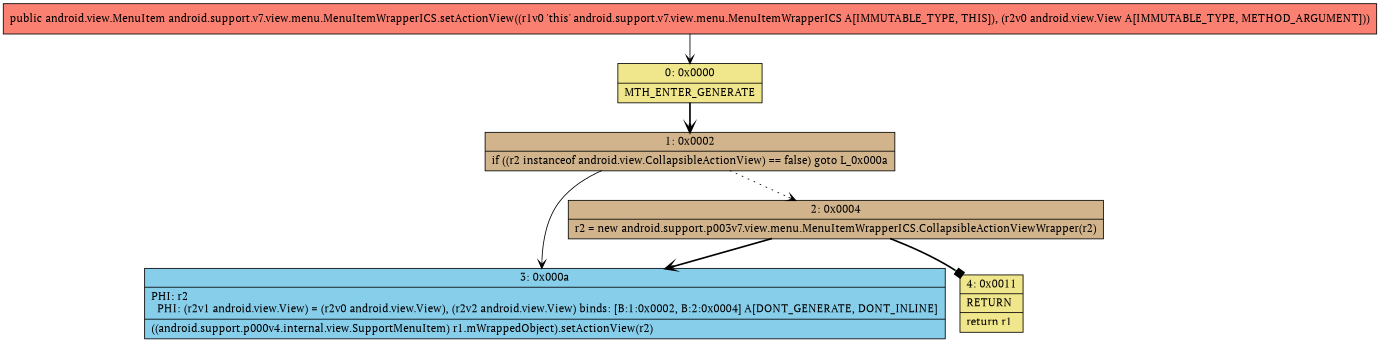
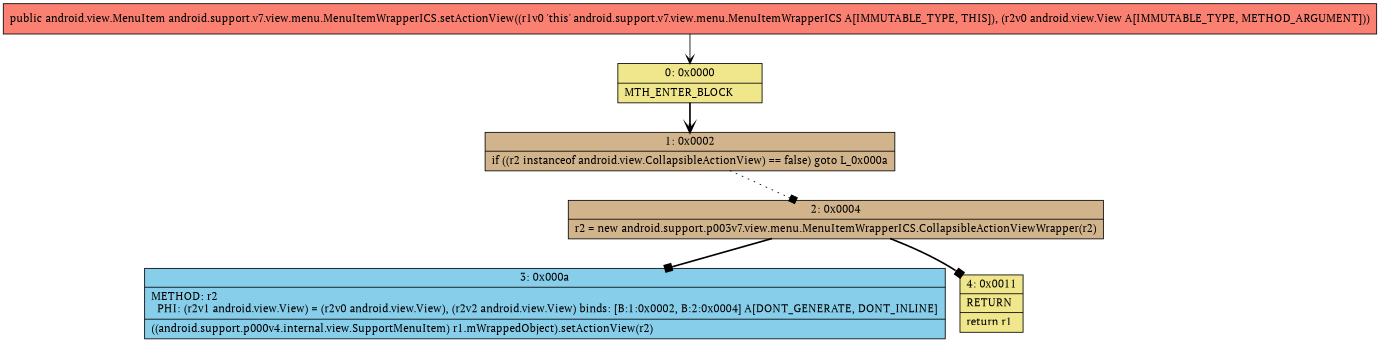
(690, 93) -> (679, 93)
(759, 184) -> (759, 184)
(557, 205) -> none
(723, 252) -> (723, 252)
(171, 297) -> (186, 297)
